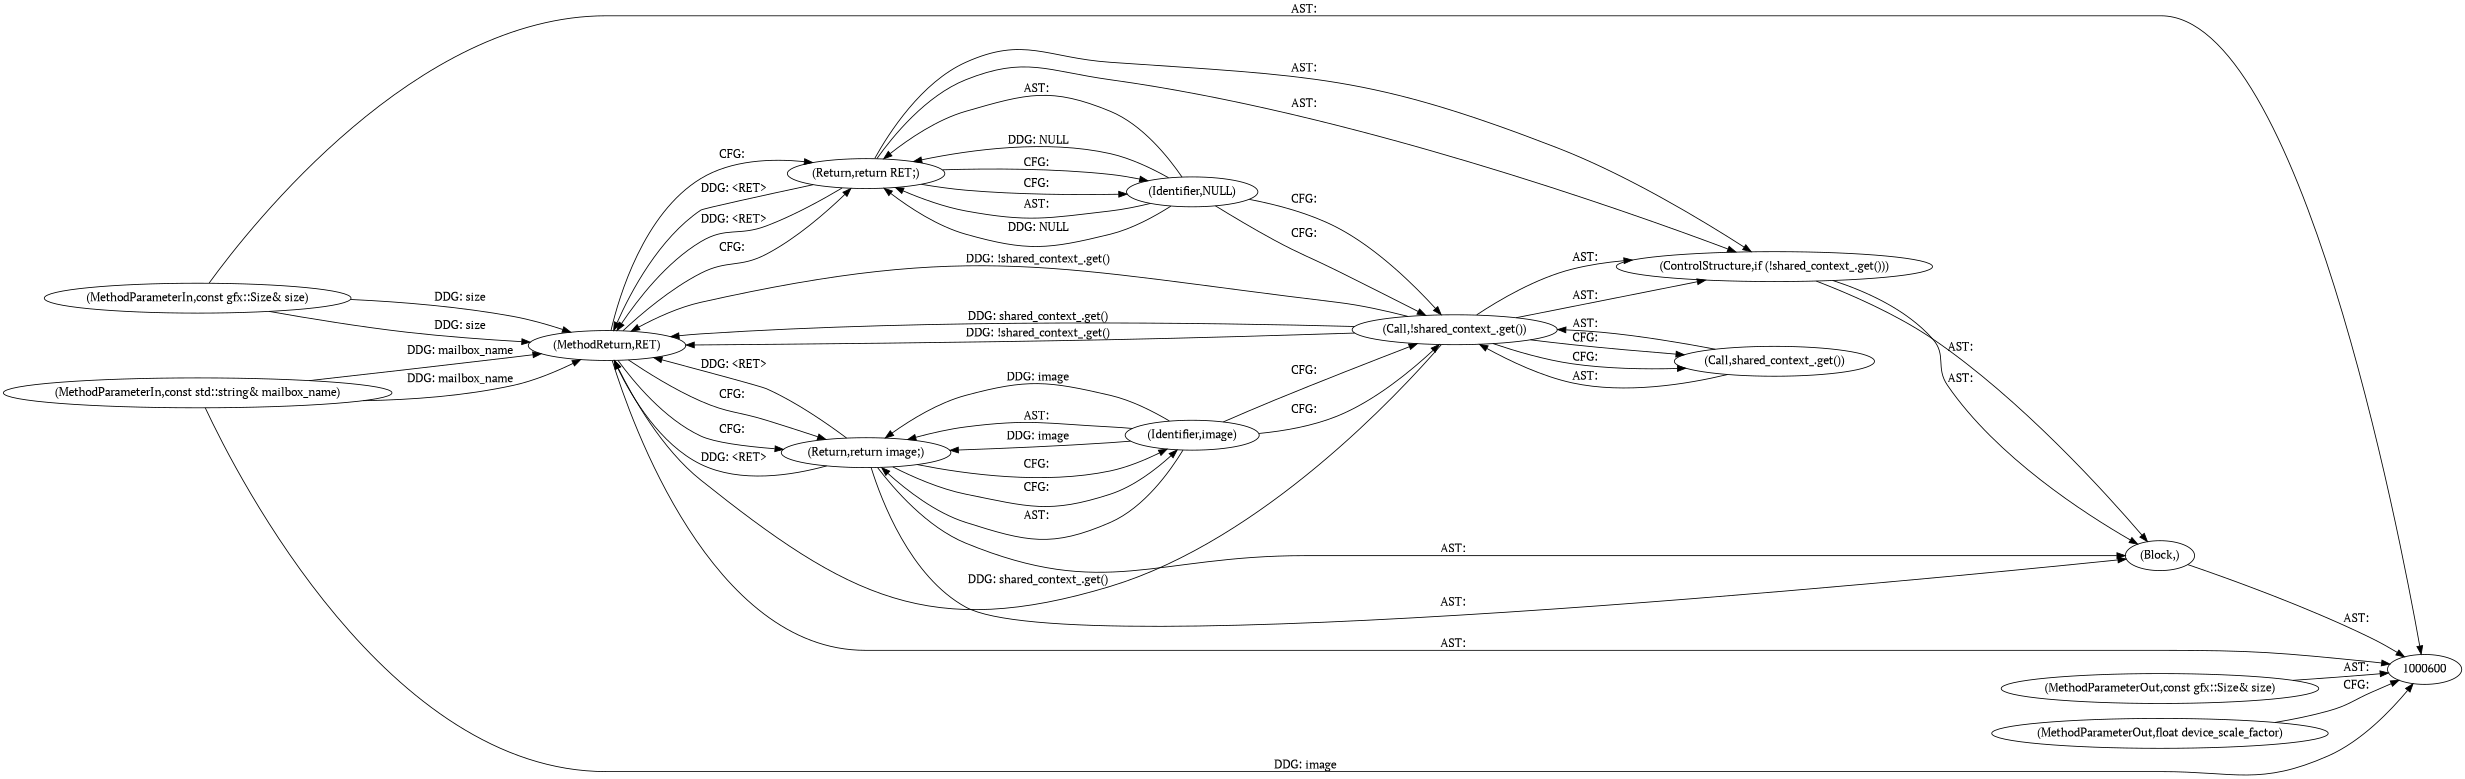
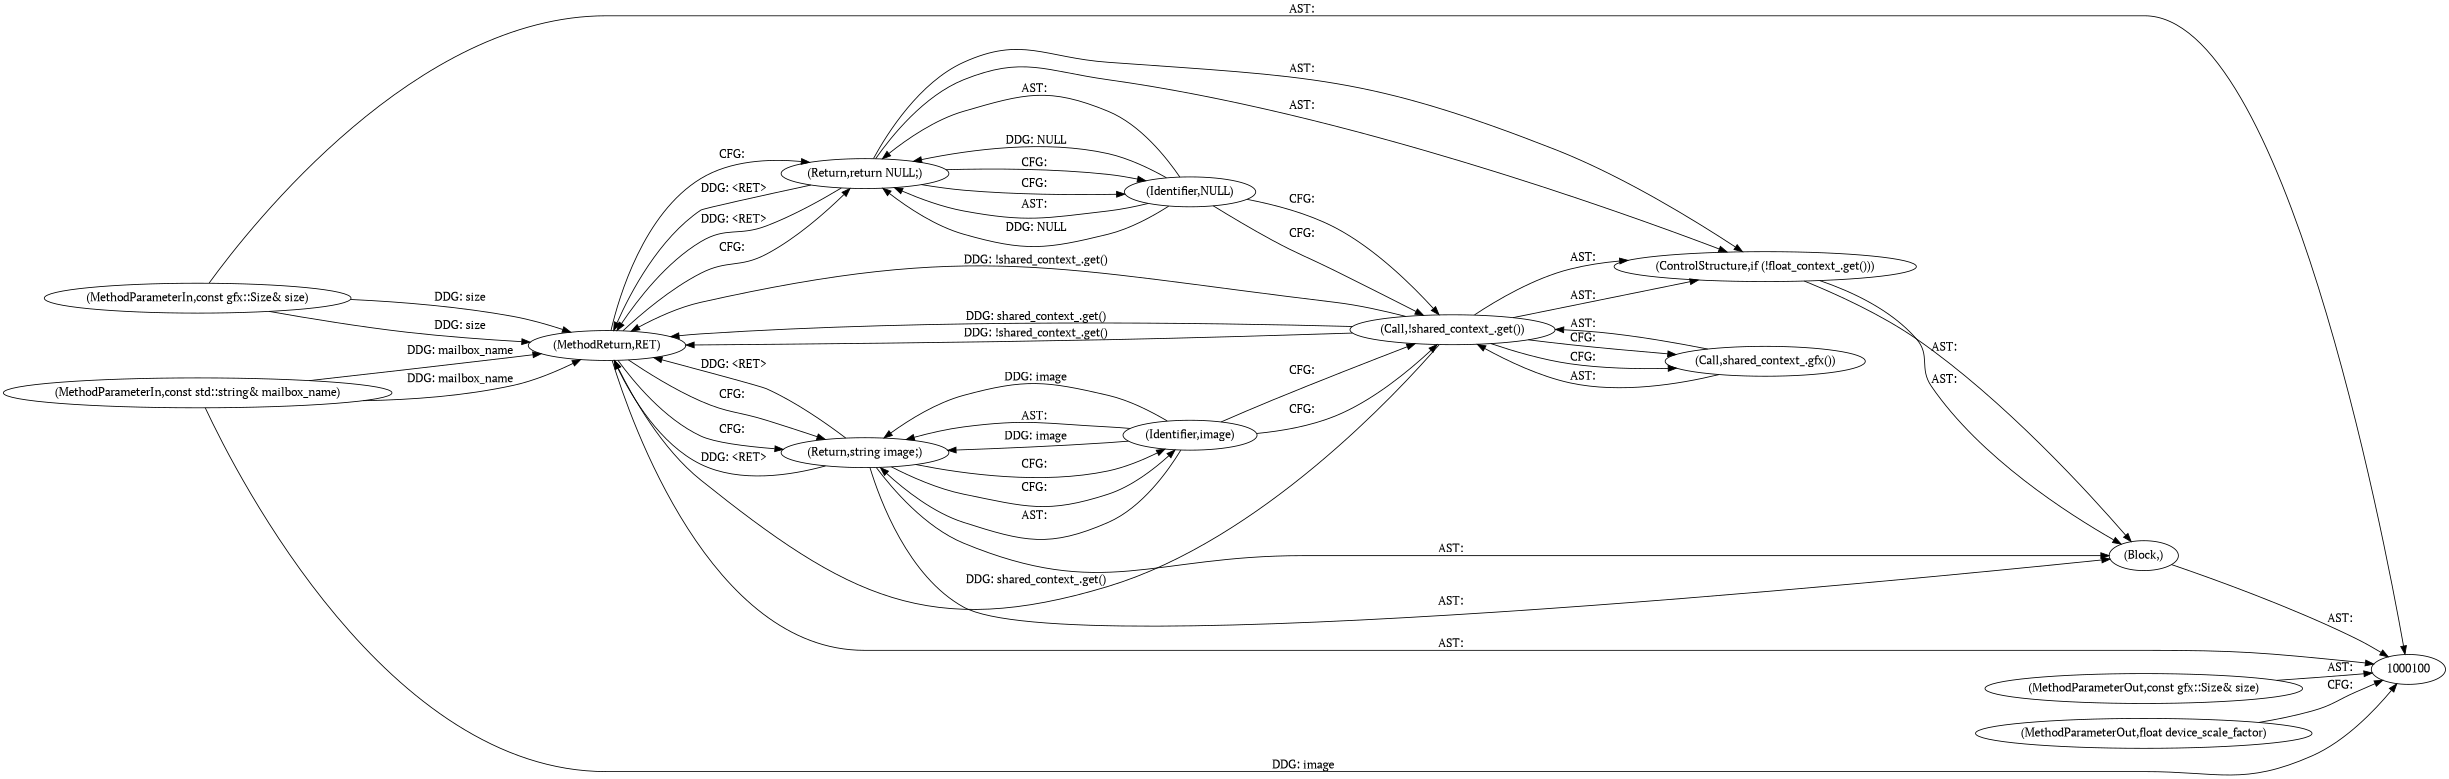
(866, 174) -> (865, 174)
(1774, 267) -> (1765, 267)
(1774, 361) -> (1765, 361)
(866, 453) -> (865, 453)
(2425, 669) -> (2408, 669)
